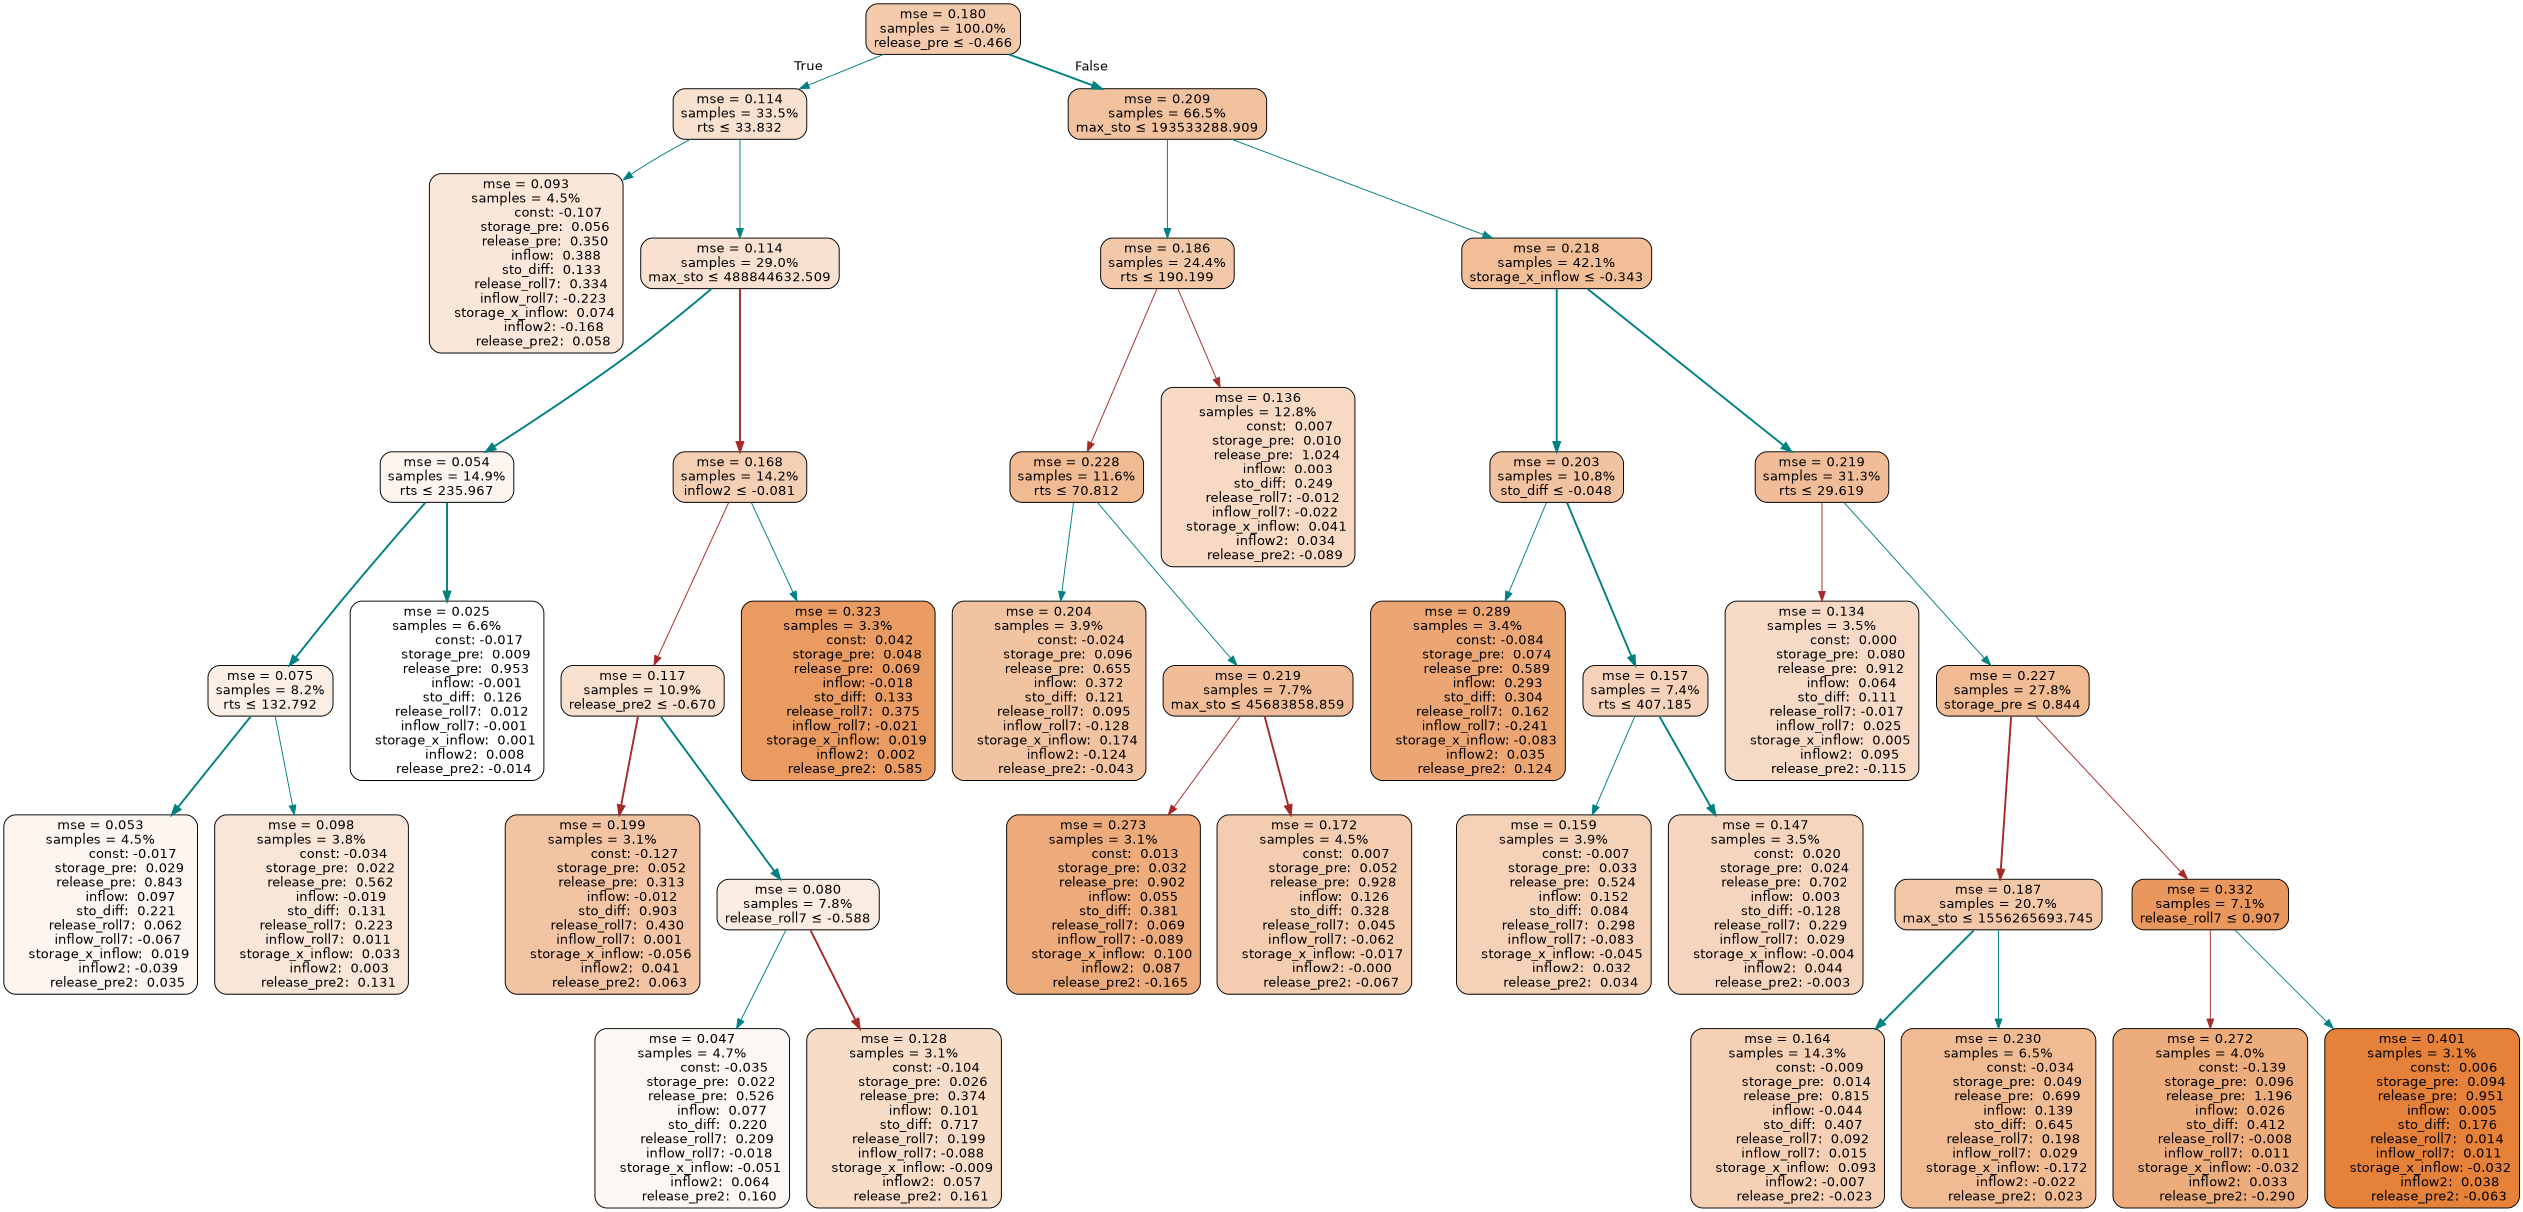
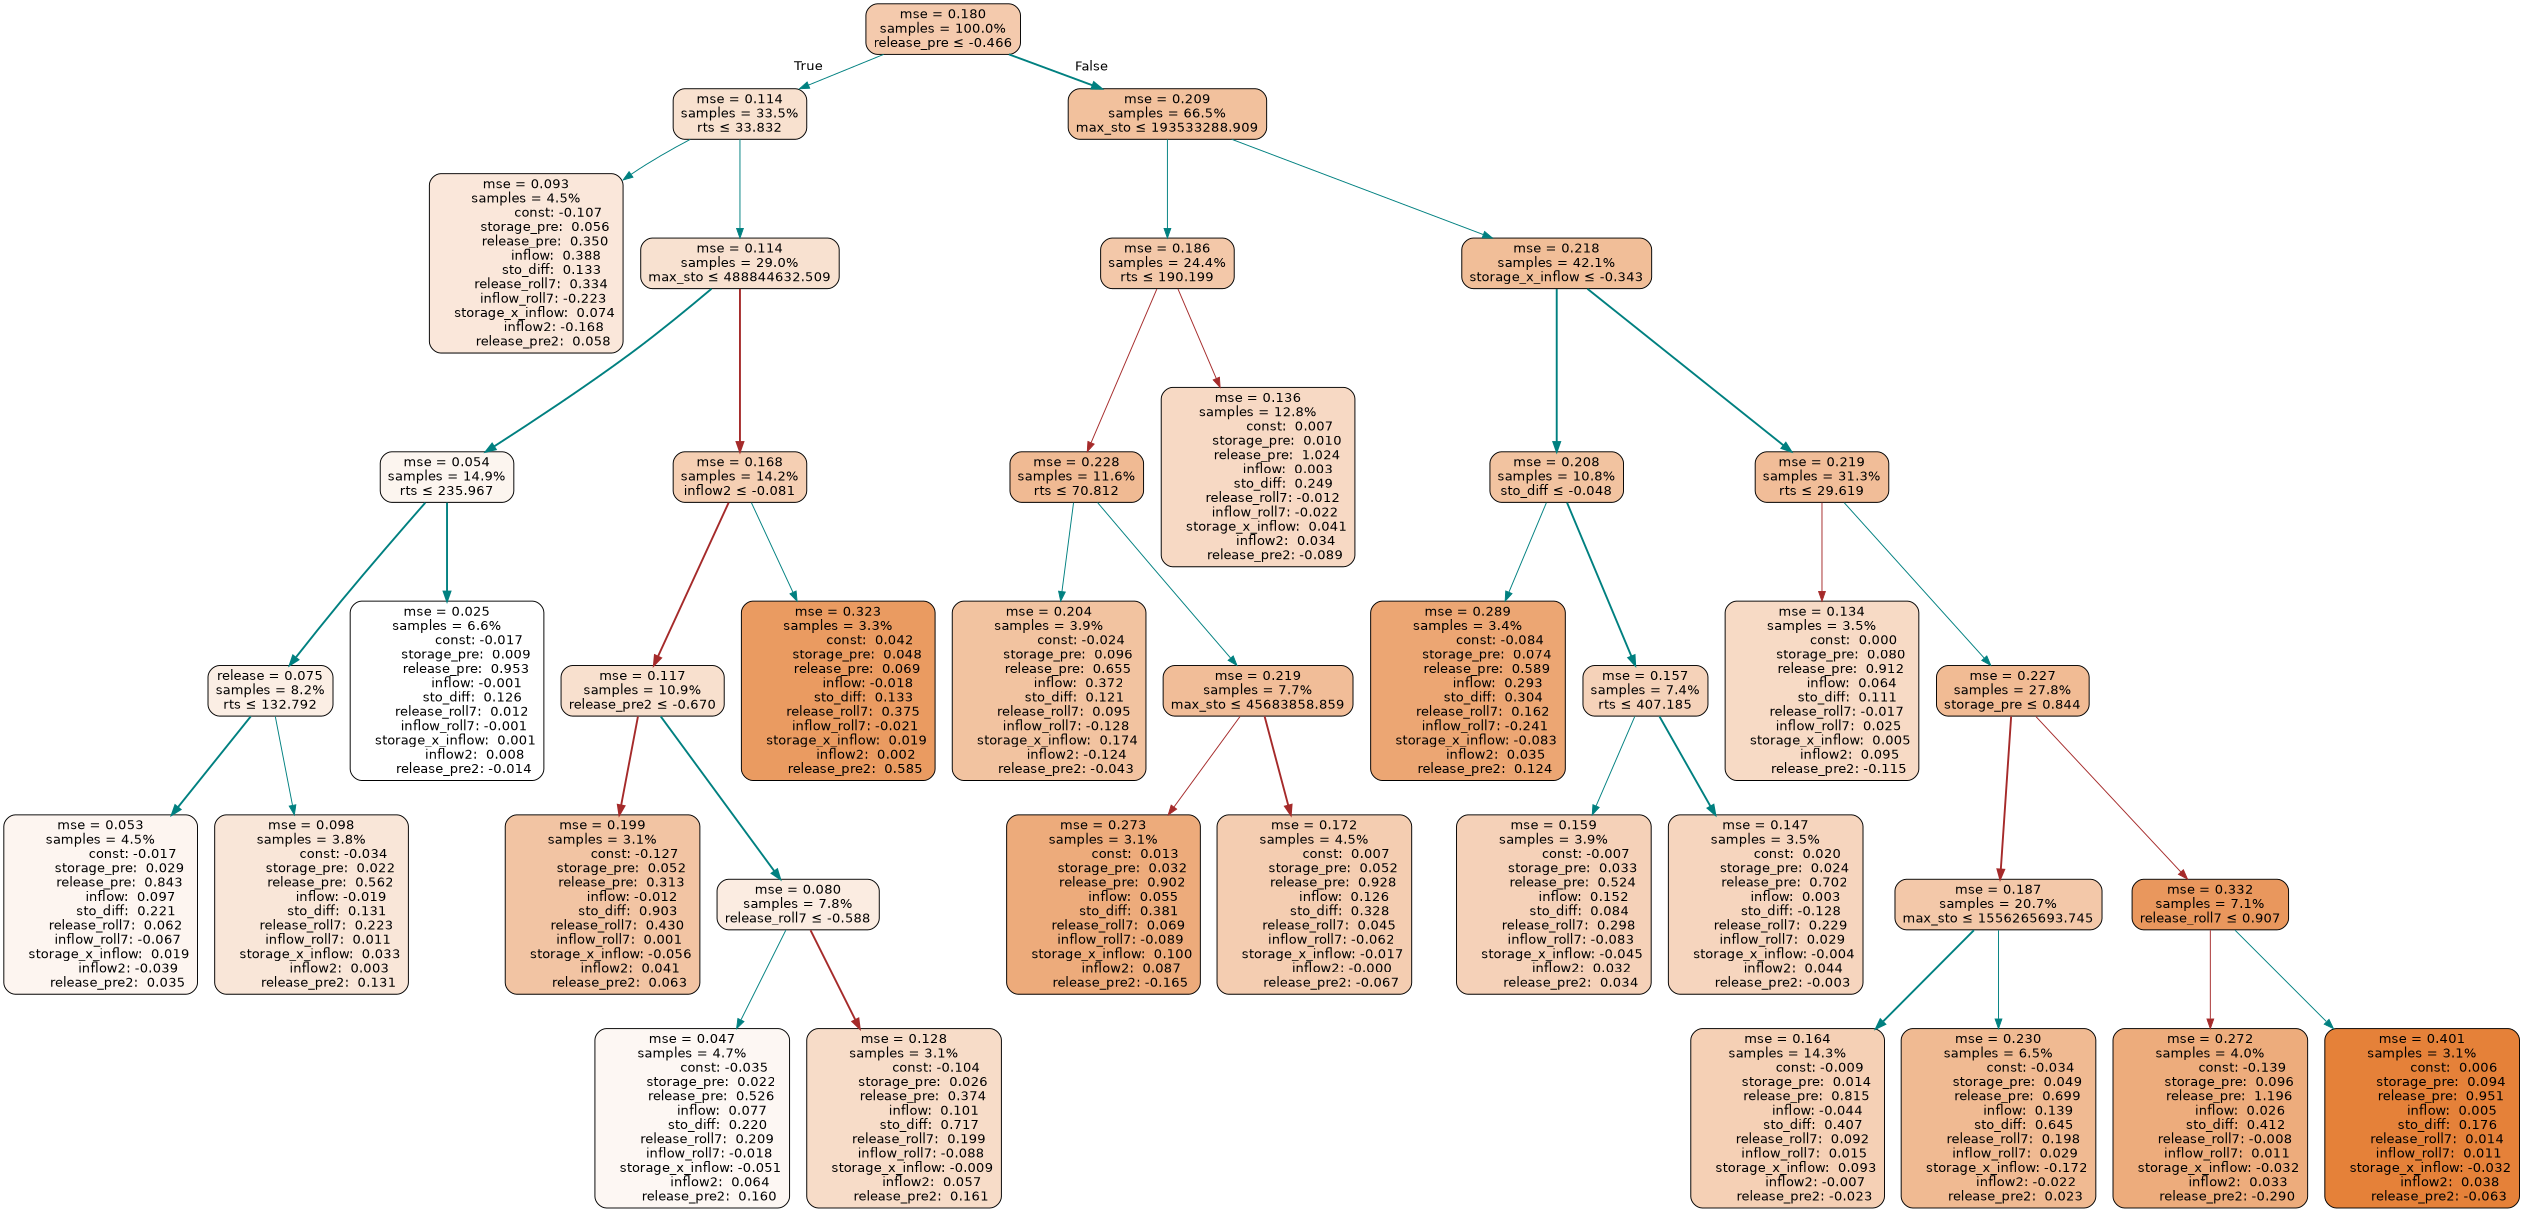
(1557, 477) -> (1557, 477)
(693, 580) -> (693, 580)
(271, 691) -> (271, 691)
